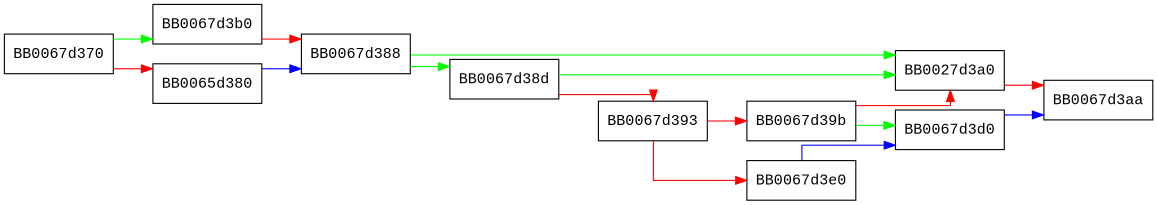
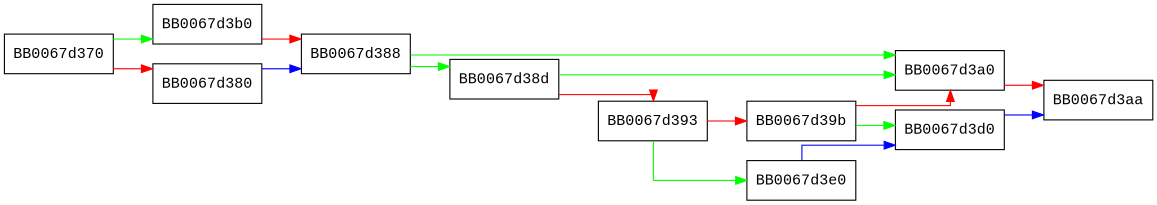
(950, 70) -> (950, 70)
(207, 84) -> (207, 84)
(675, 180) -> (675, 180)
